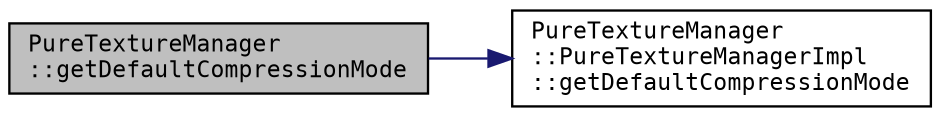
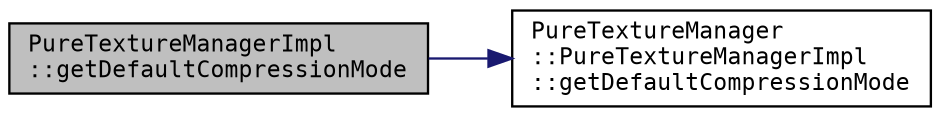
(219, 58) -> (219, 58)
